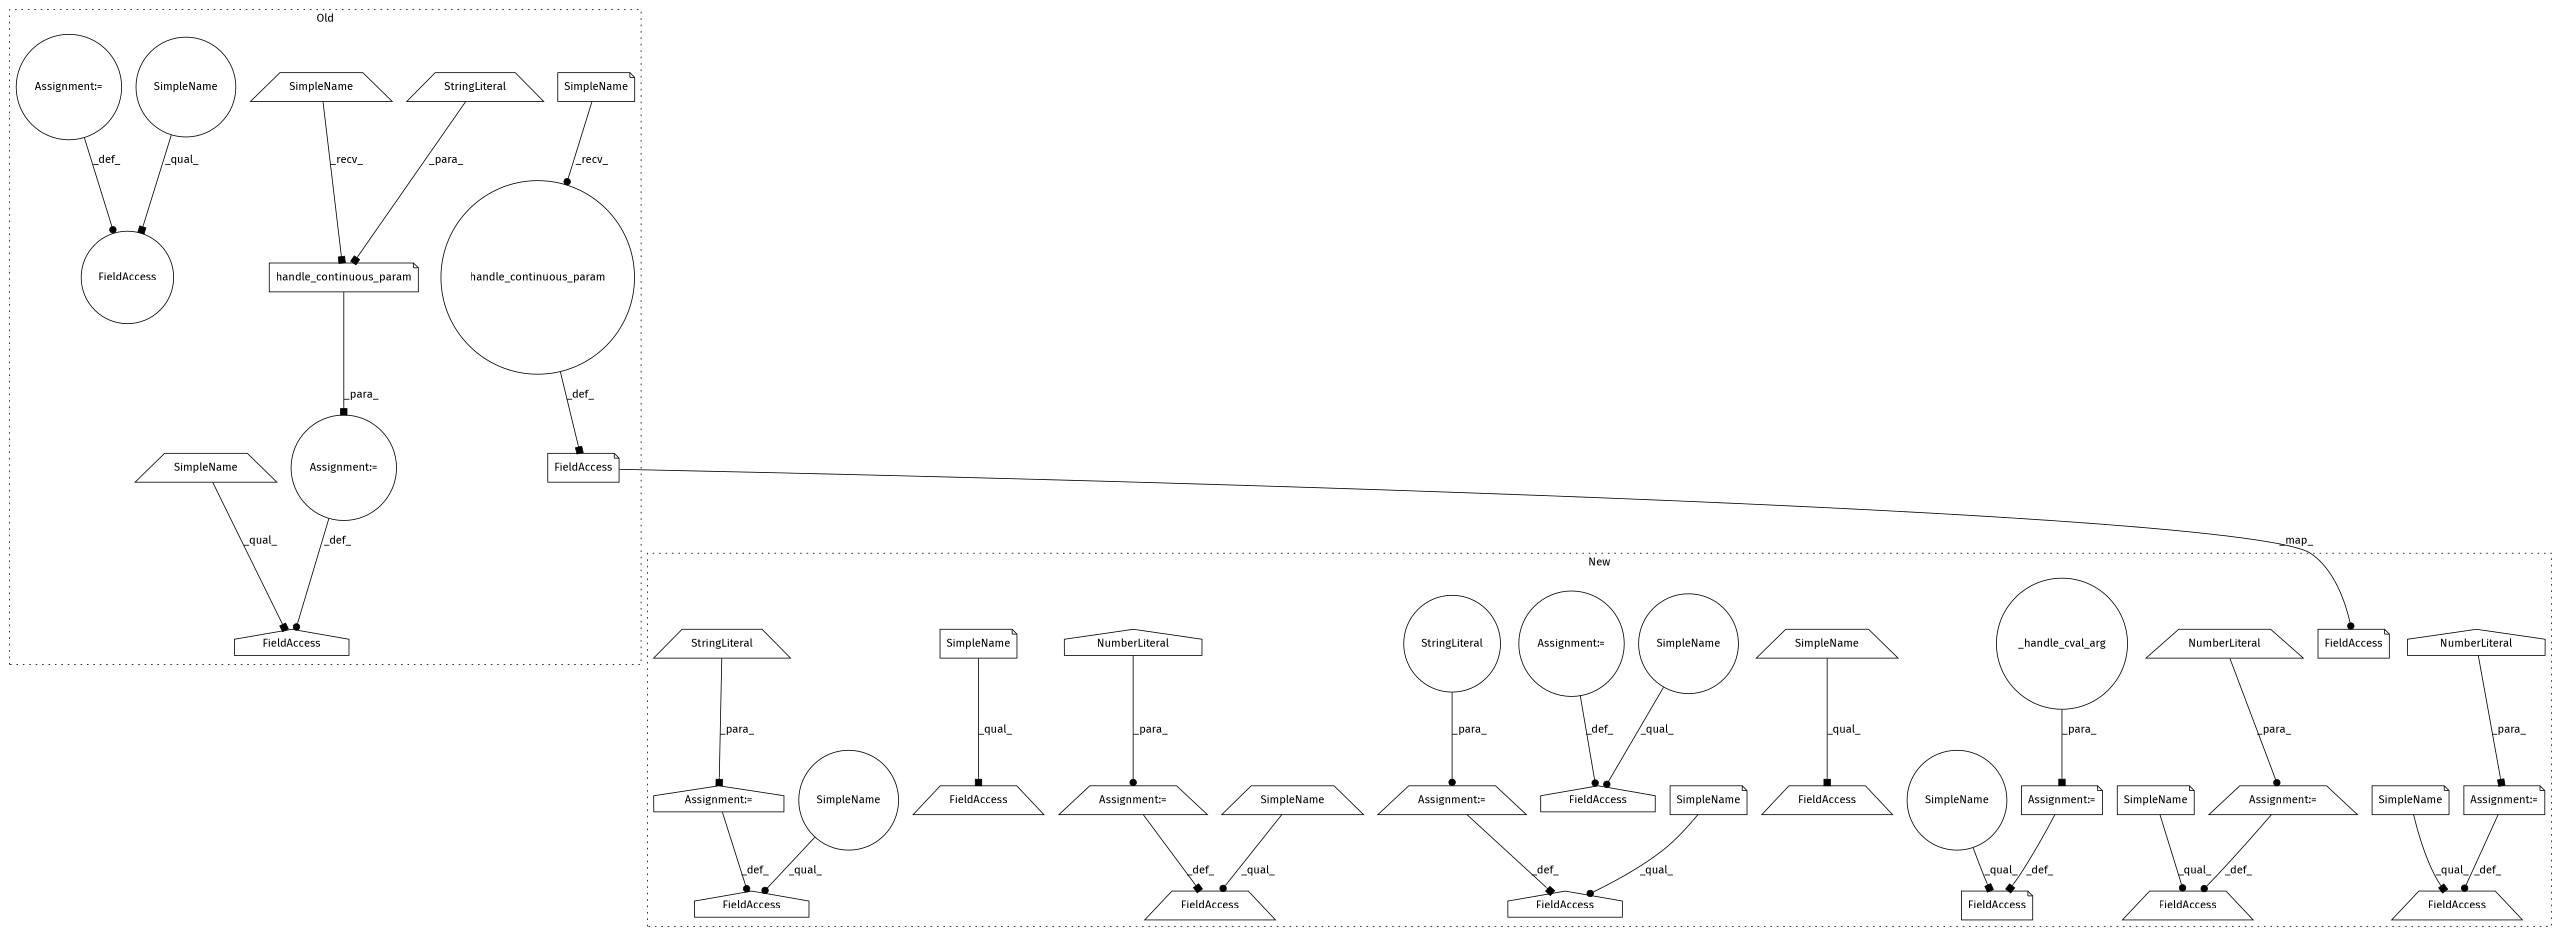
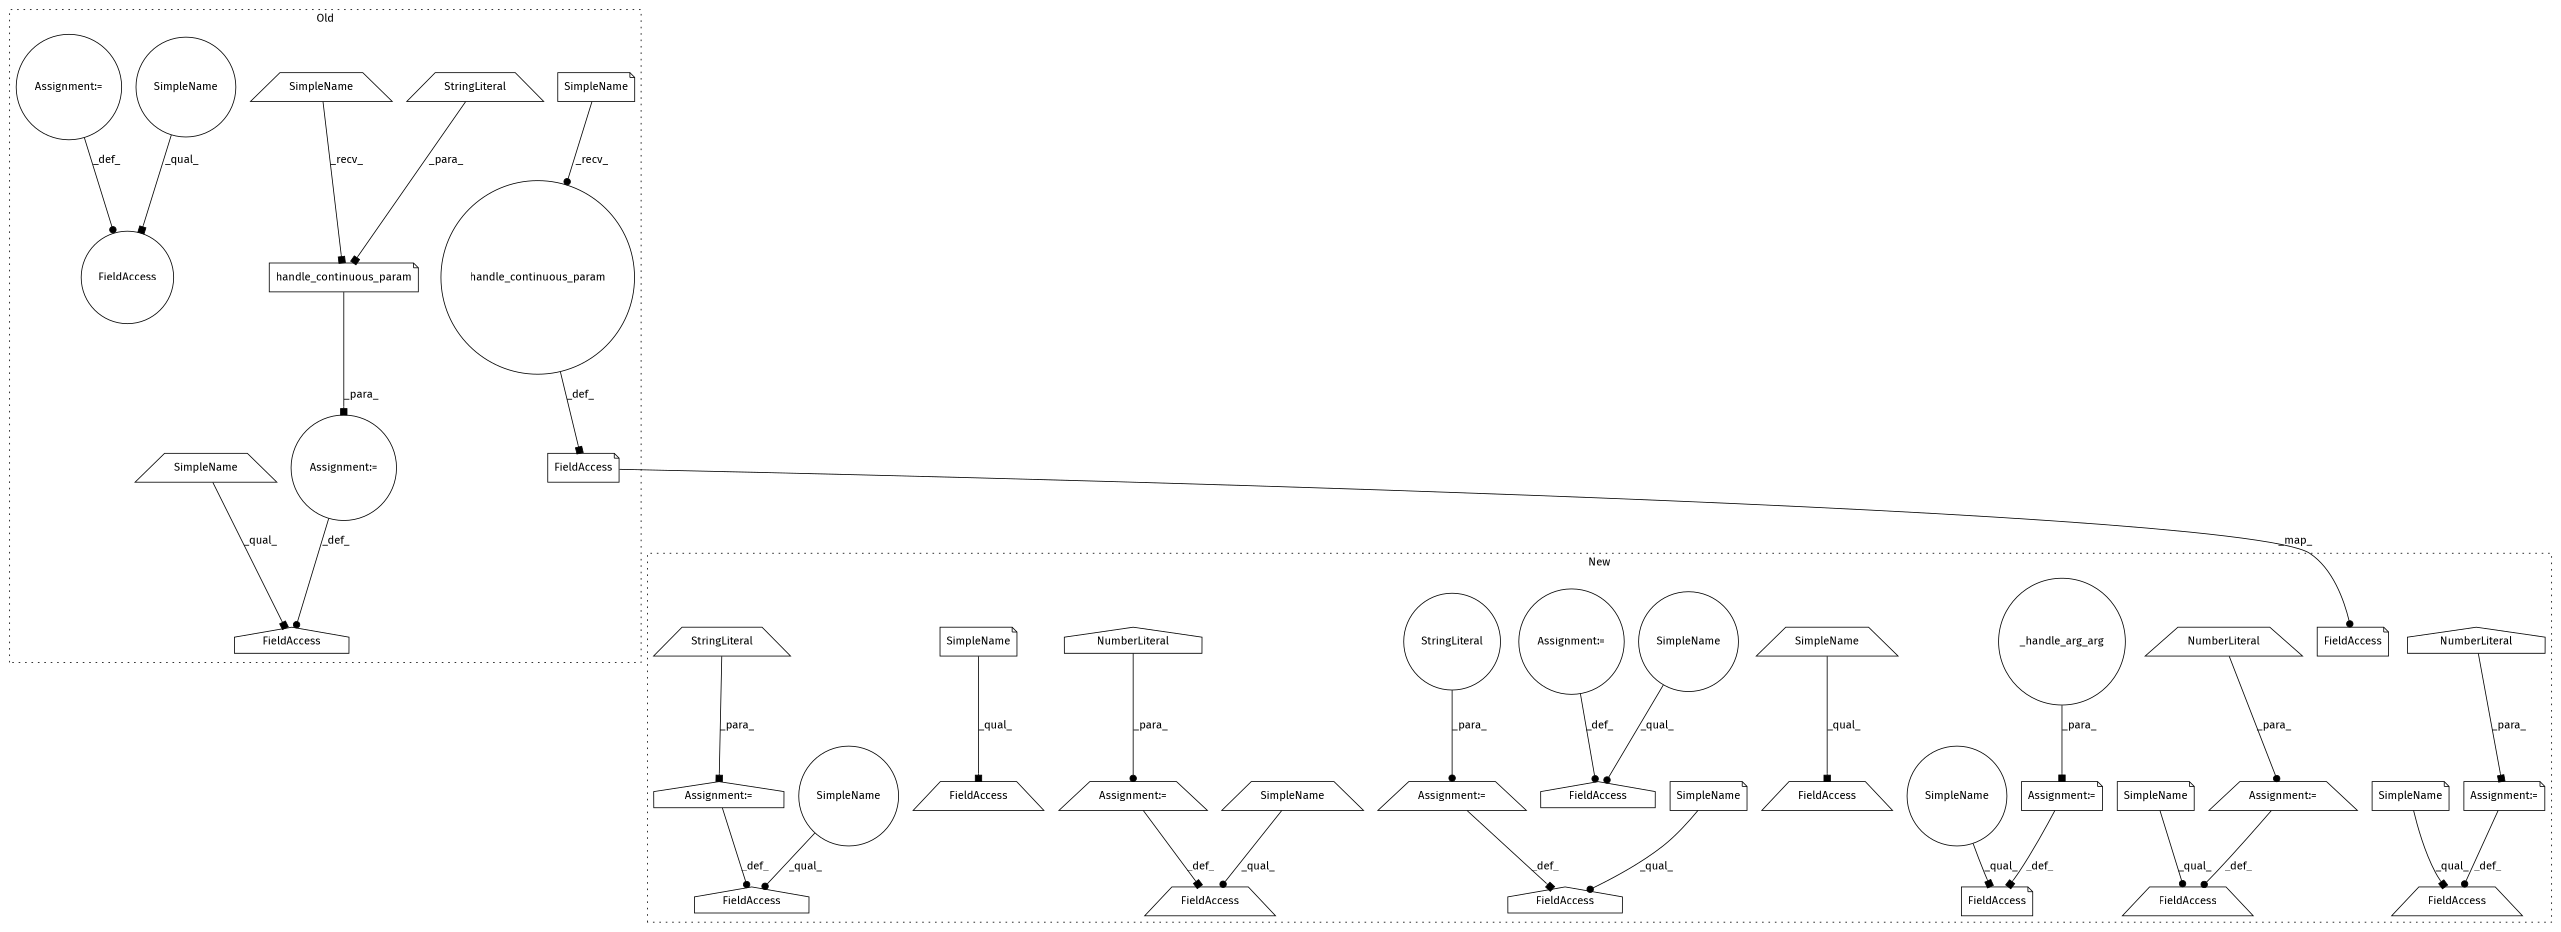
(2062, 644) -> (2062, 642)
